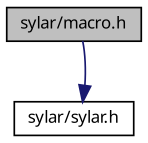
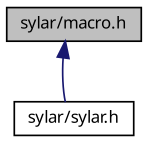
(85, 63) -> (63, 80)
